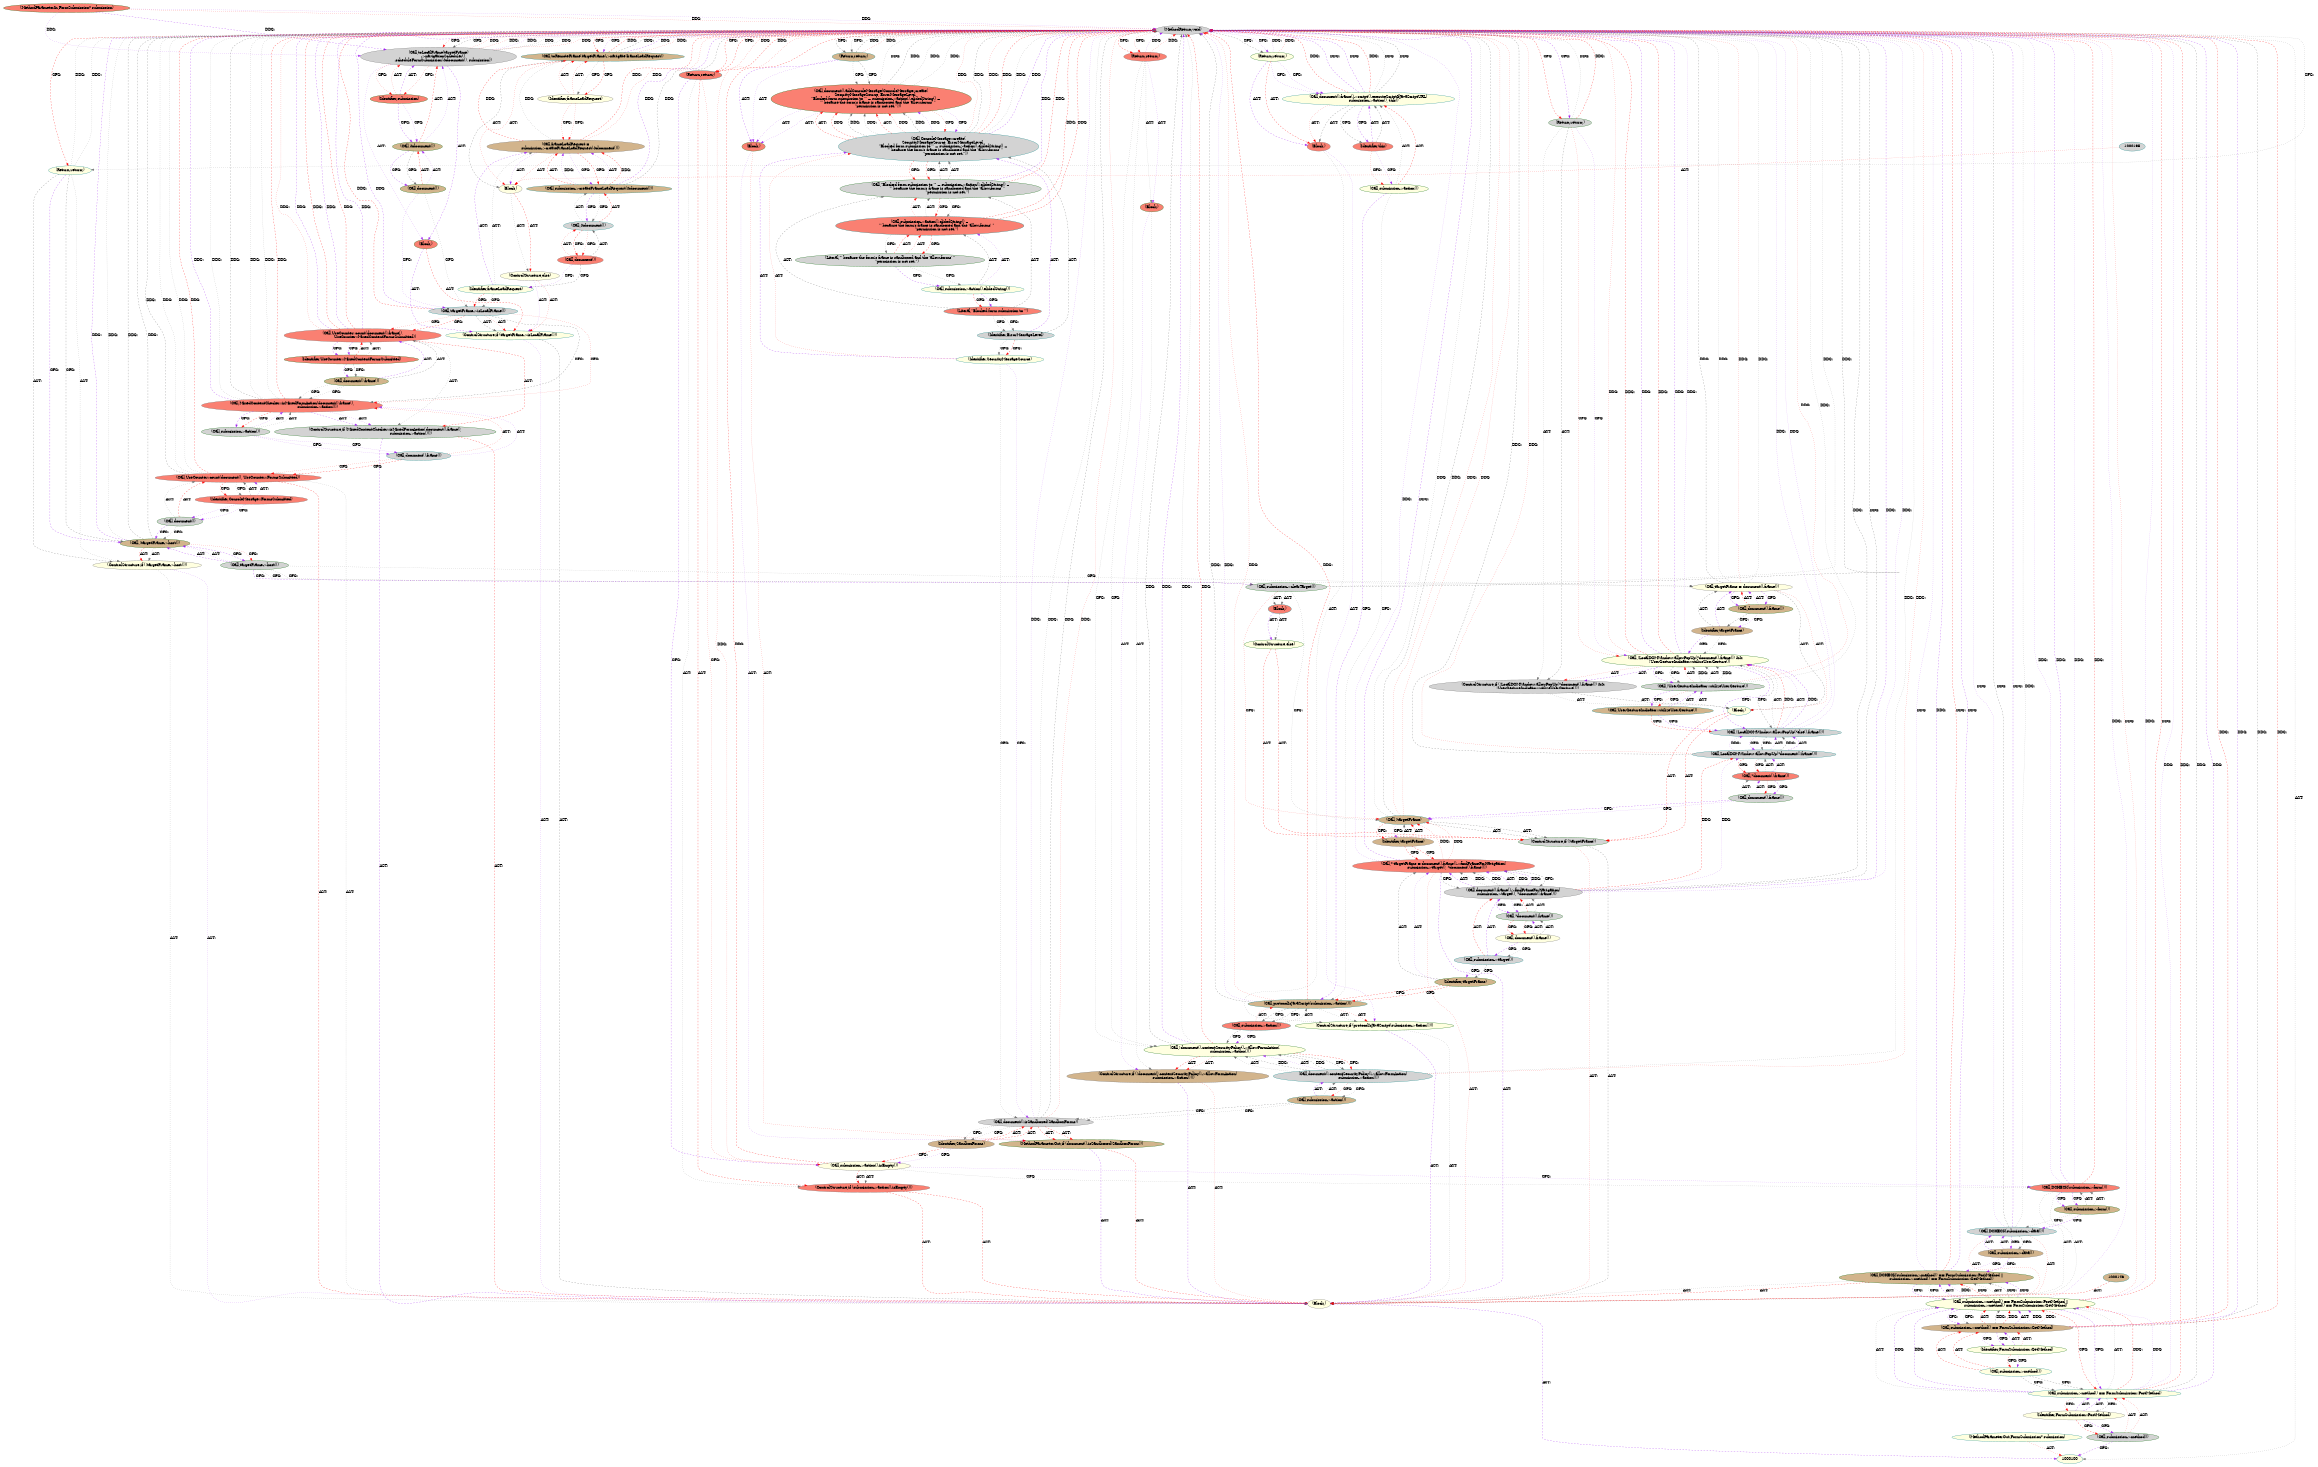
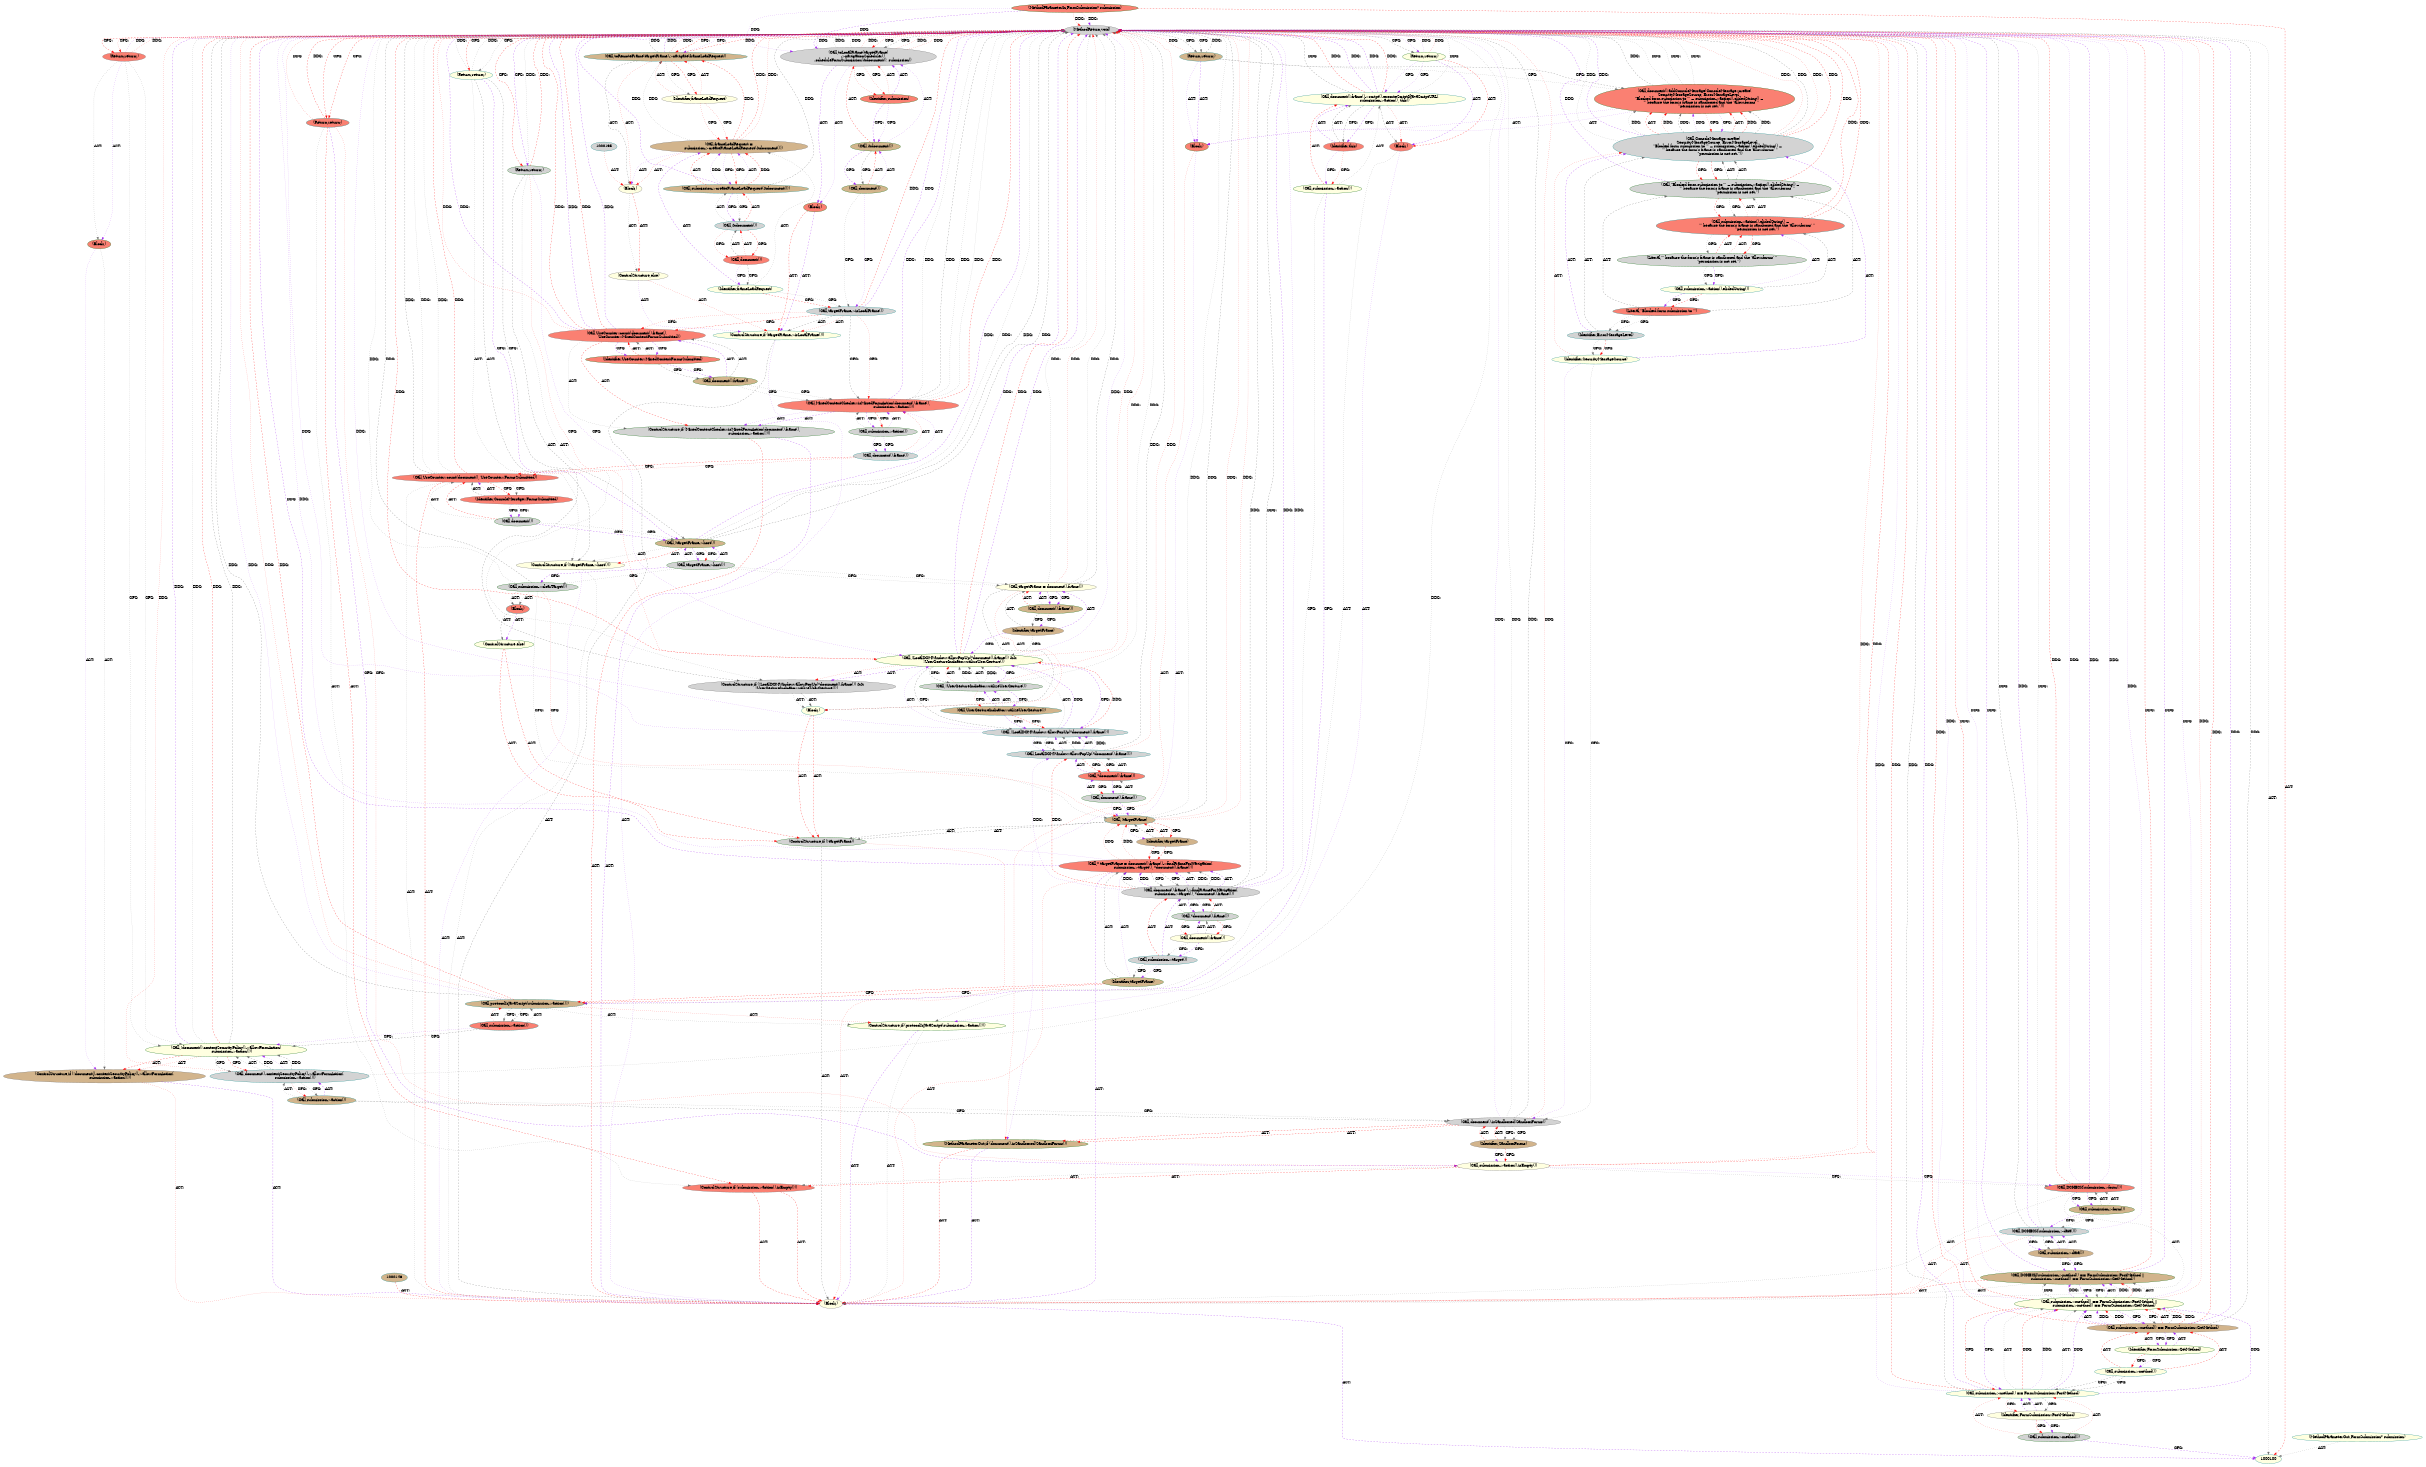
none -> (2285, 169)
(1775, 733) -> (1055, 733)
(2043, 1448) -> (2311, 1449)
